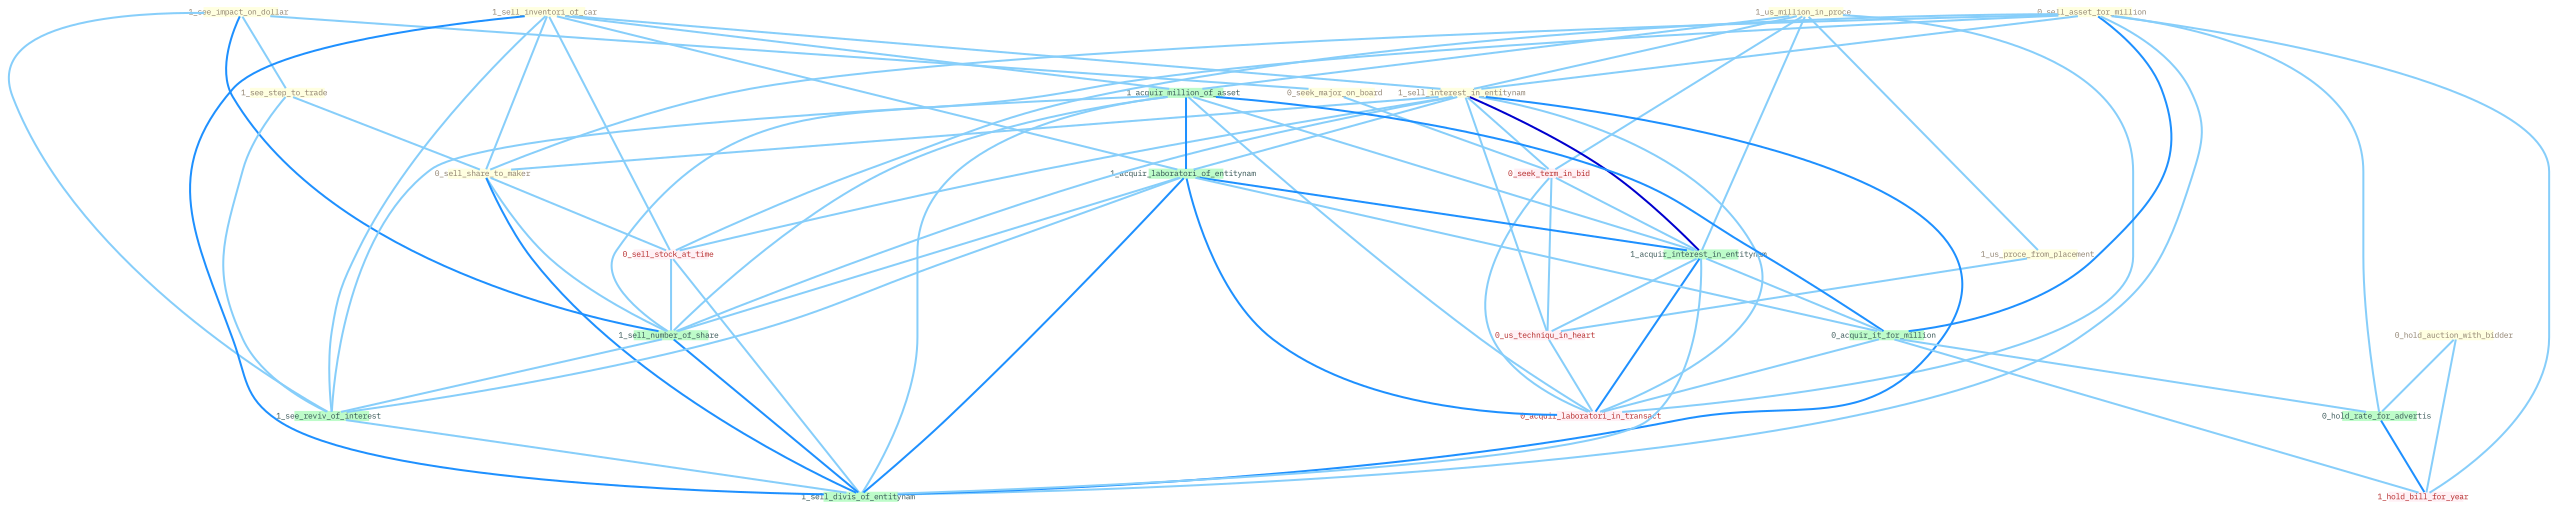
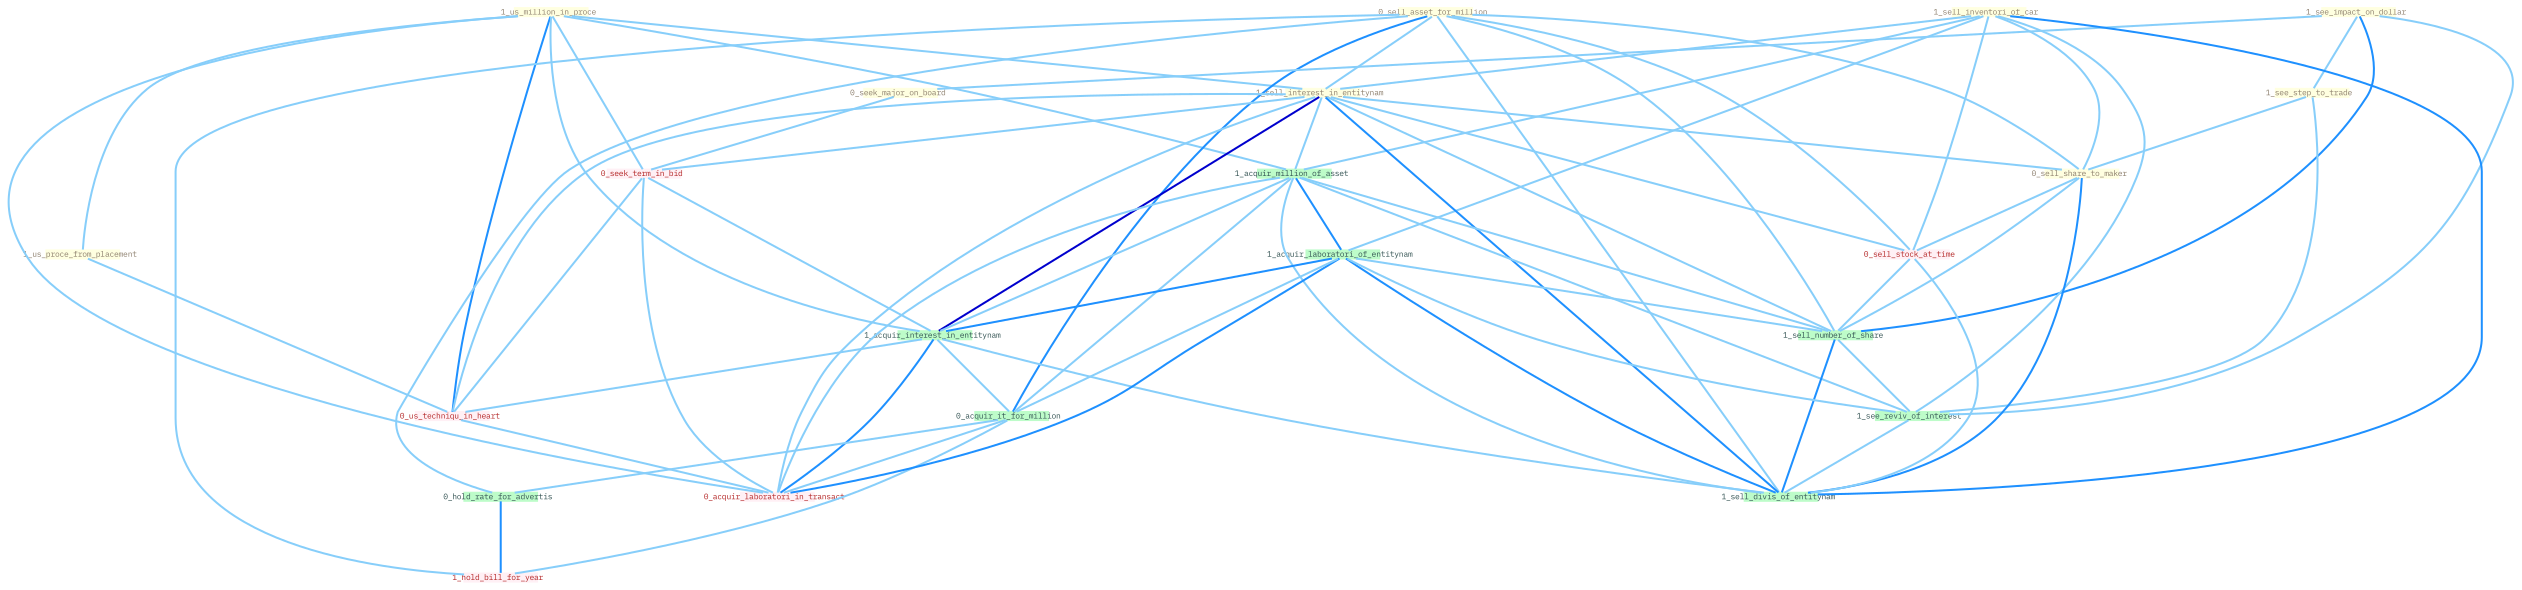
(1292, 142) -> (1309, 133)
(1553, 153) -> (1132, 312)
none -> (493, 212)
(2456, 335) -> none
